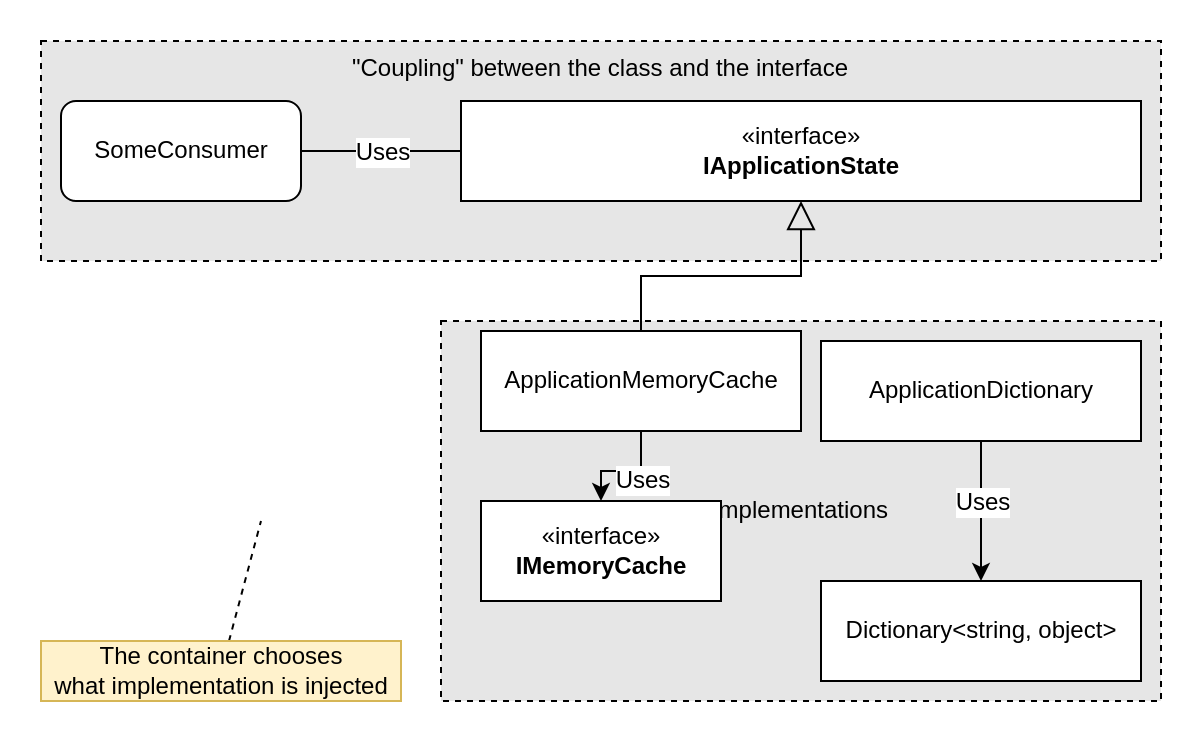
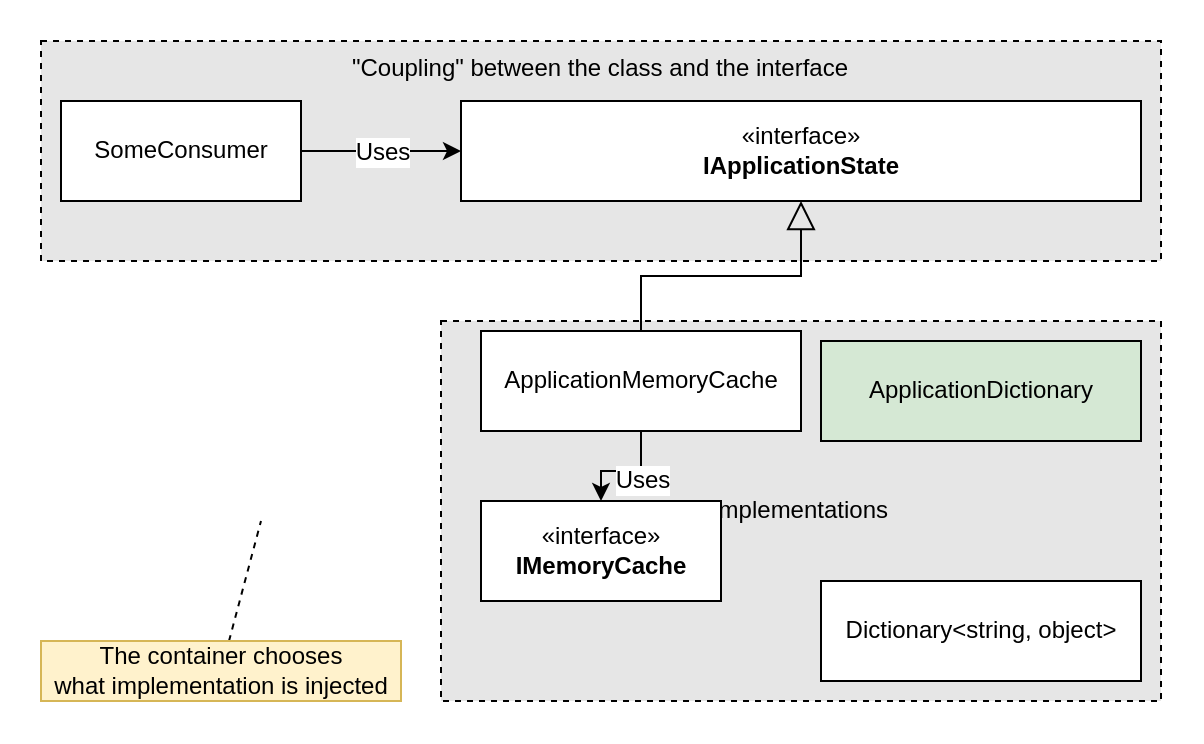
(181, 151) -> (181, 151)
(451, 151) -> (446, 151)
(981, 391) -> (981, 391)
(981, 504) -> none
